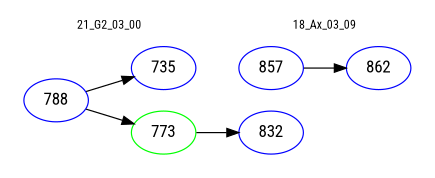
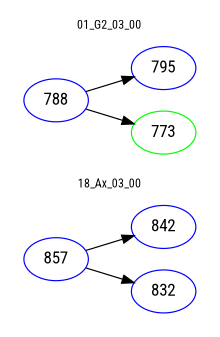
(110, 26) -> (110, 26)
(325, 26) -> (110, 185)
(164, 68) -> (164, 68)
(379, 68) -> (164, 227)
(213, 133) -> (104, 274)
